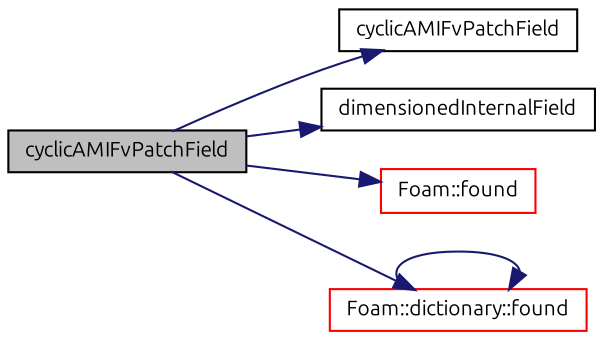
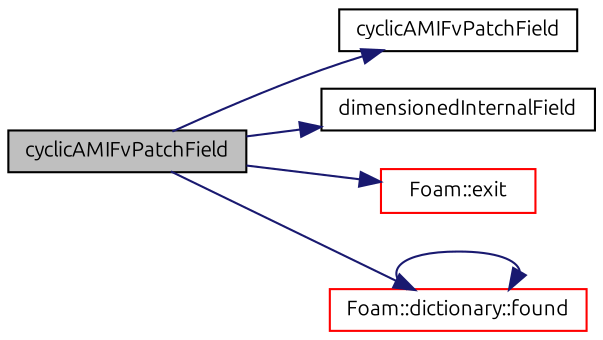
(458, 191) -> (458, 191)
